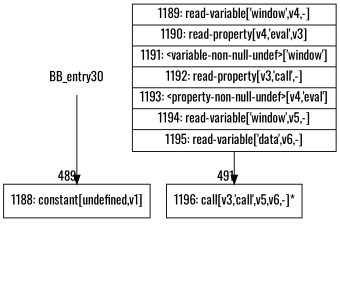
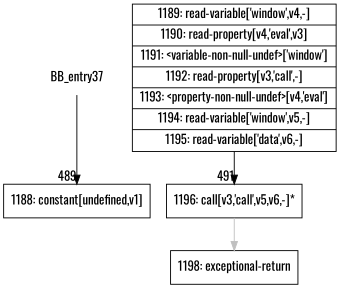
(77, 78) -> (77, 78)
none -> (234, 267)
